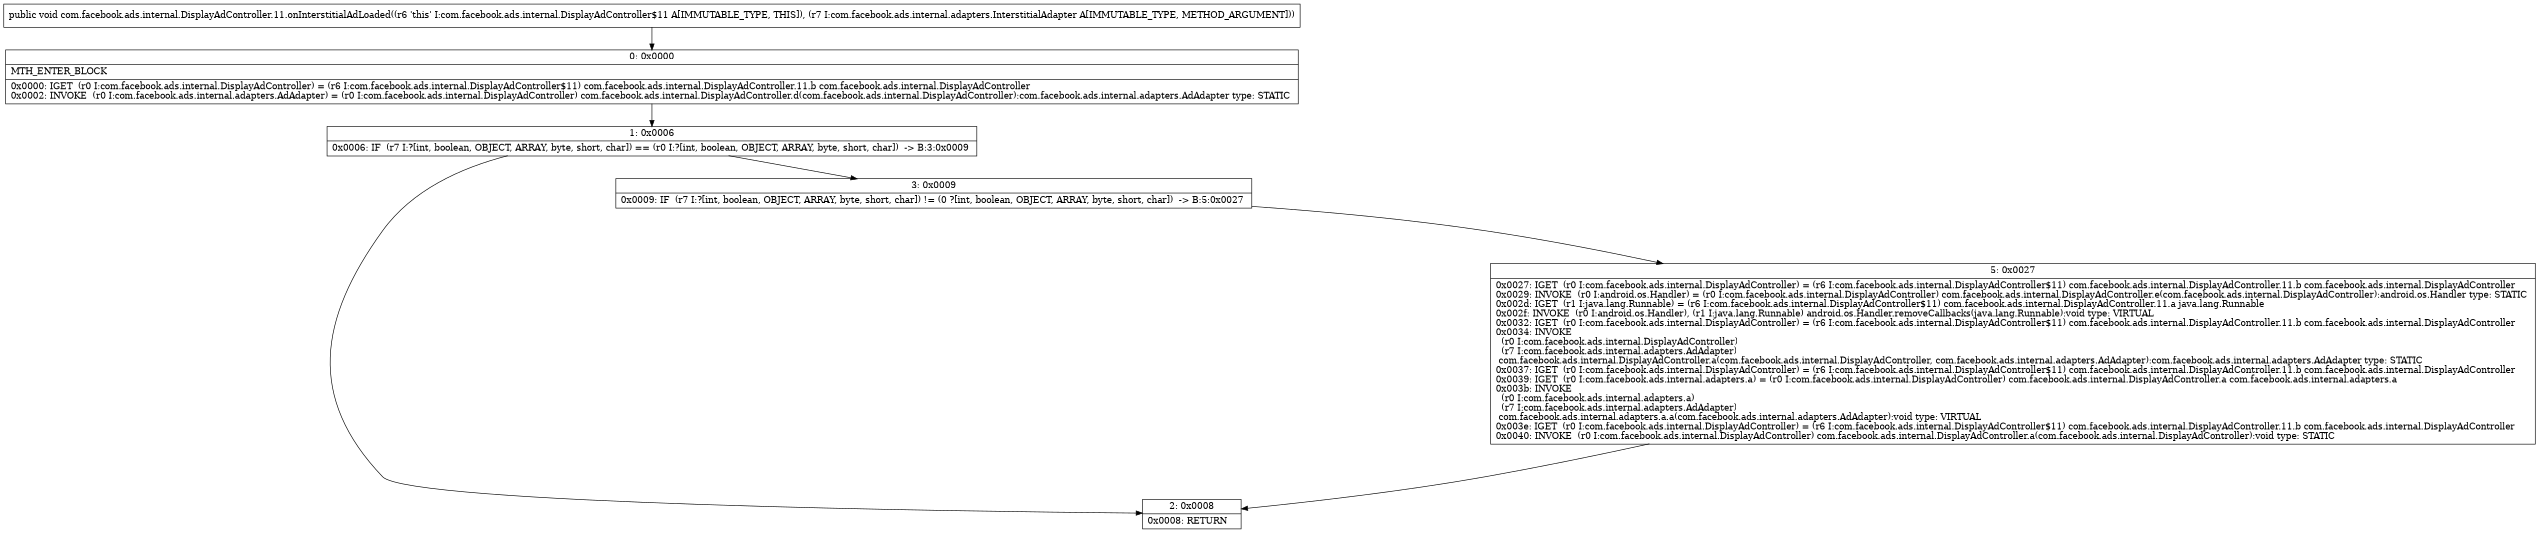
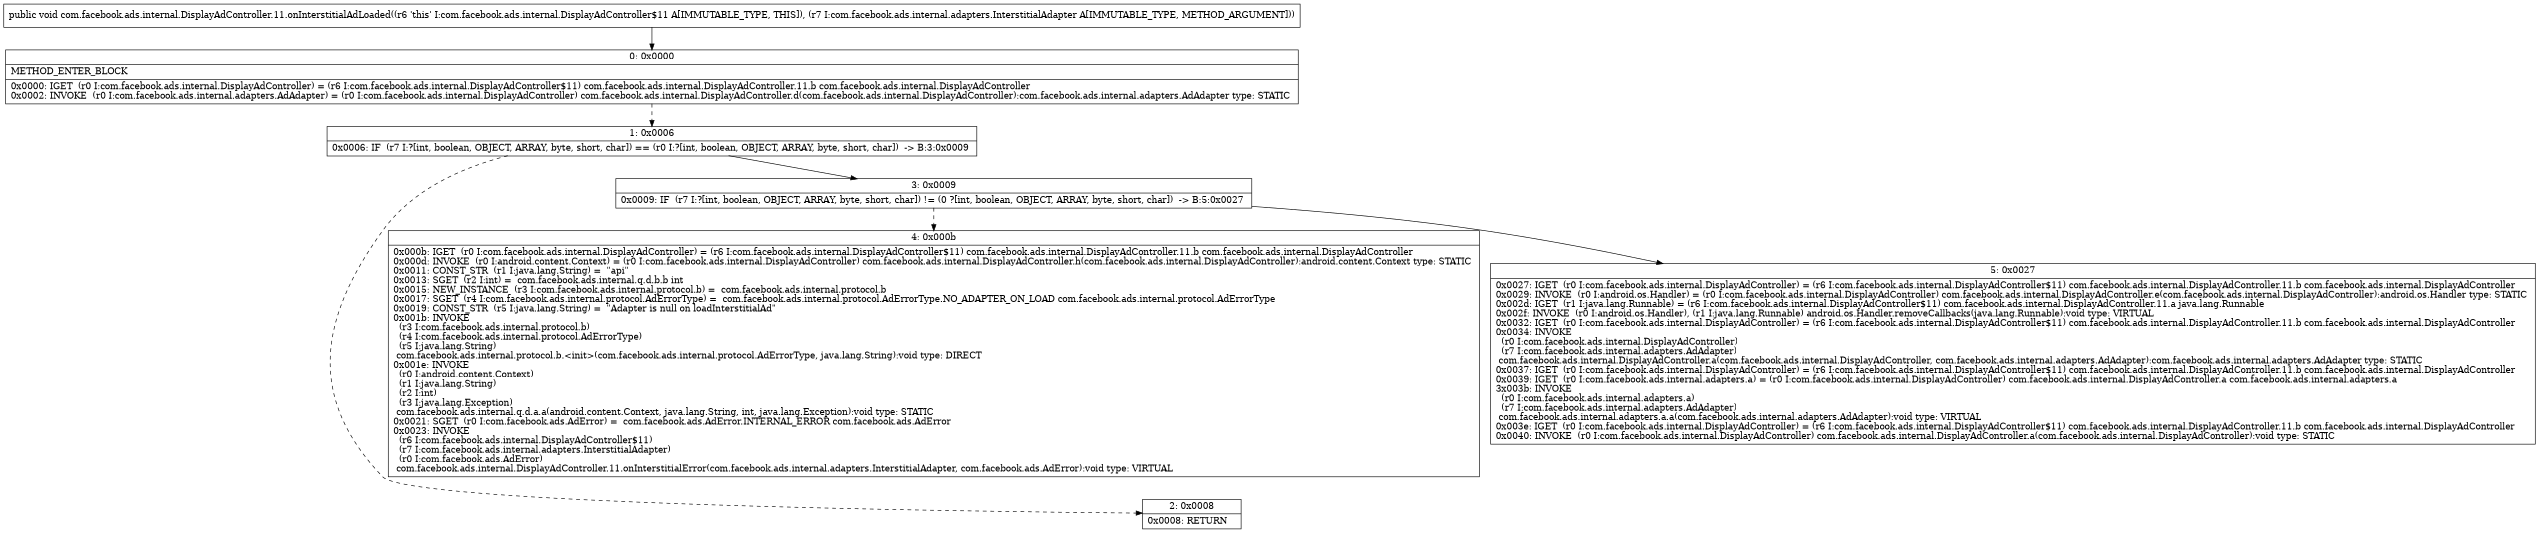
(59, 72) -> (69, 72)
(652, 112) -> (652, 112)
none -> (934, 354)
(1537, 389) -> (1537, 389)
(1450, 483) -> none
(548, 497) -> (548, 497)
